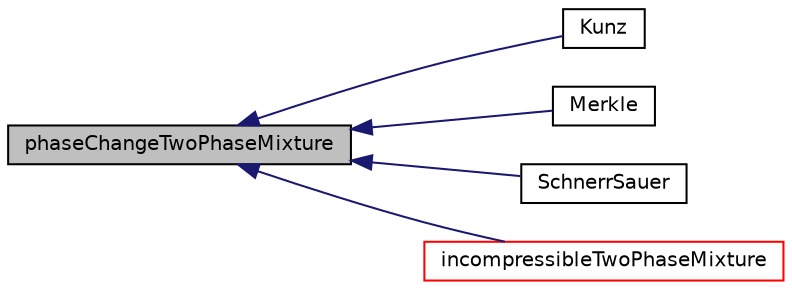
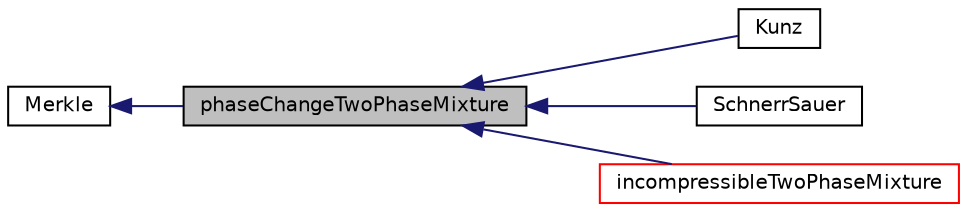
(462, 119) -> (157, 106)
